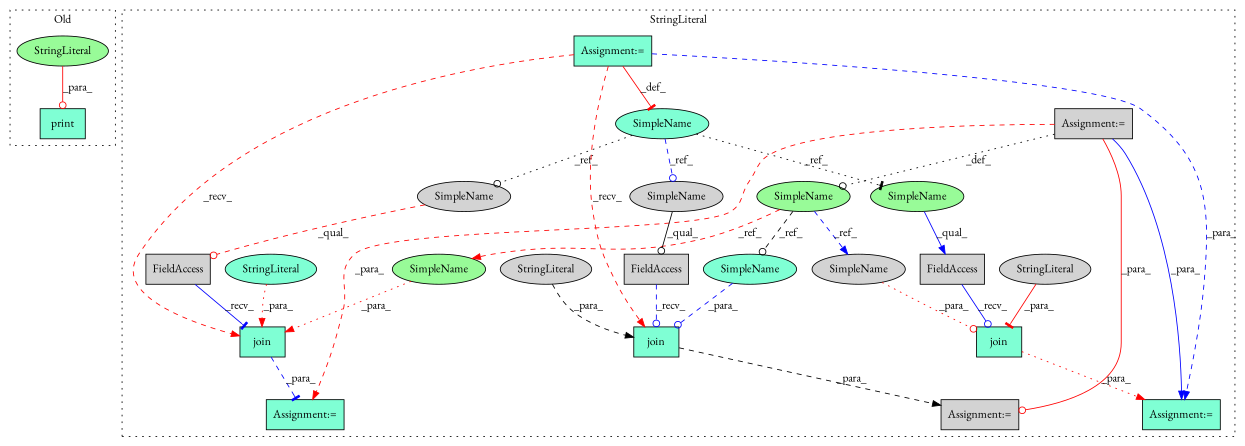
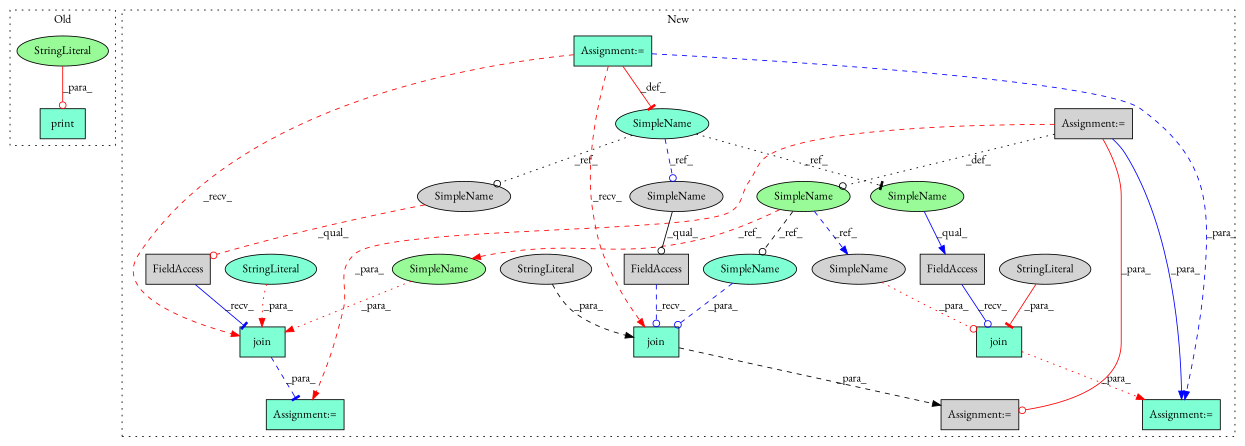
(679, 20) -> (679, 20)
